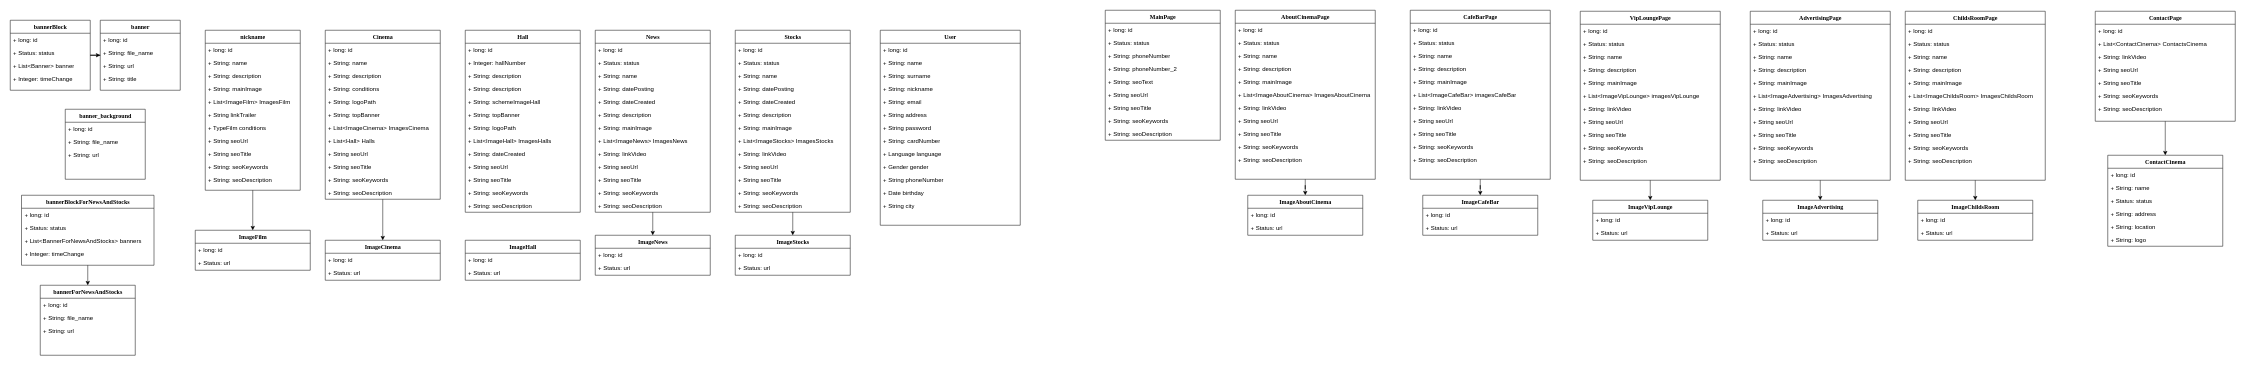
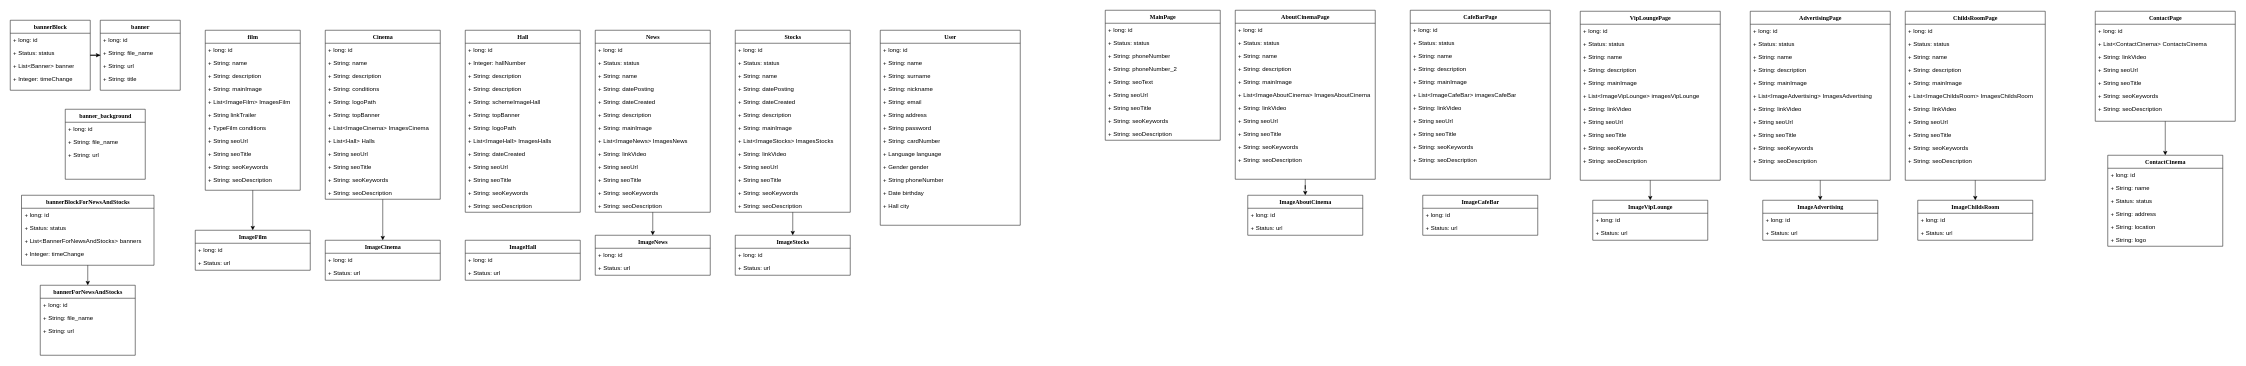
(253, 37) -> (253, 37)
(1480, 187) -> none
(903, 206) -> (899, 206)
